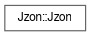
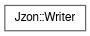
(45, 18) -> (45, 18)
